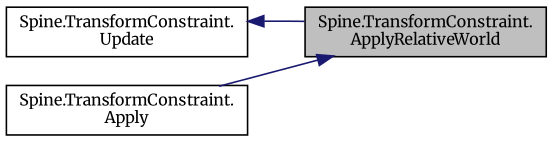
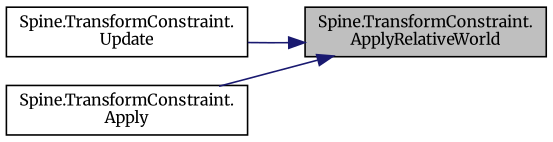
(284, 21) -> (268, 43)
